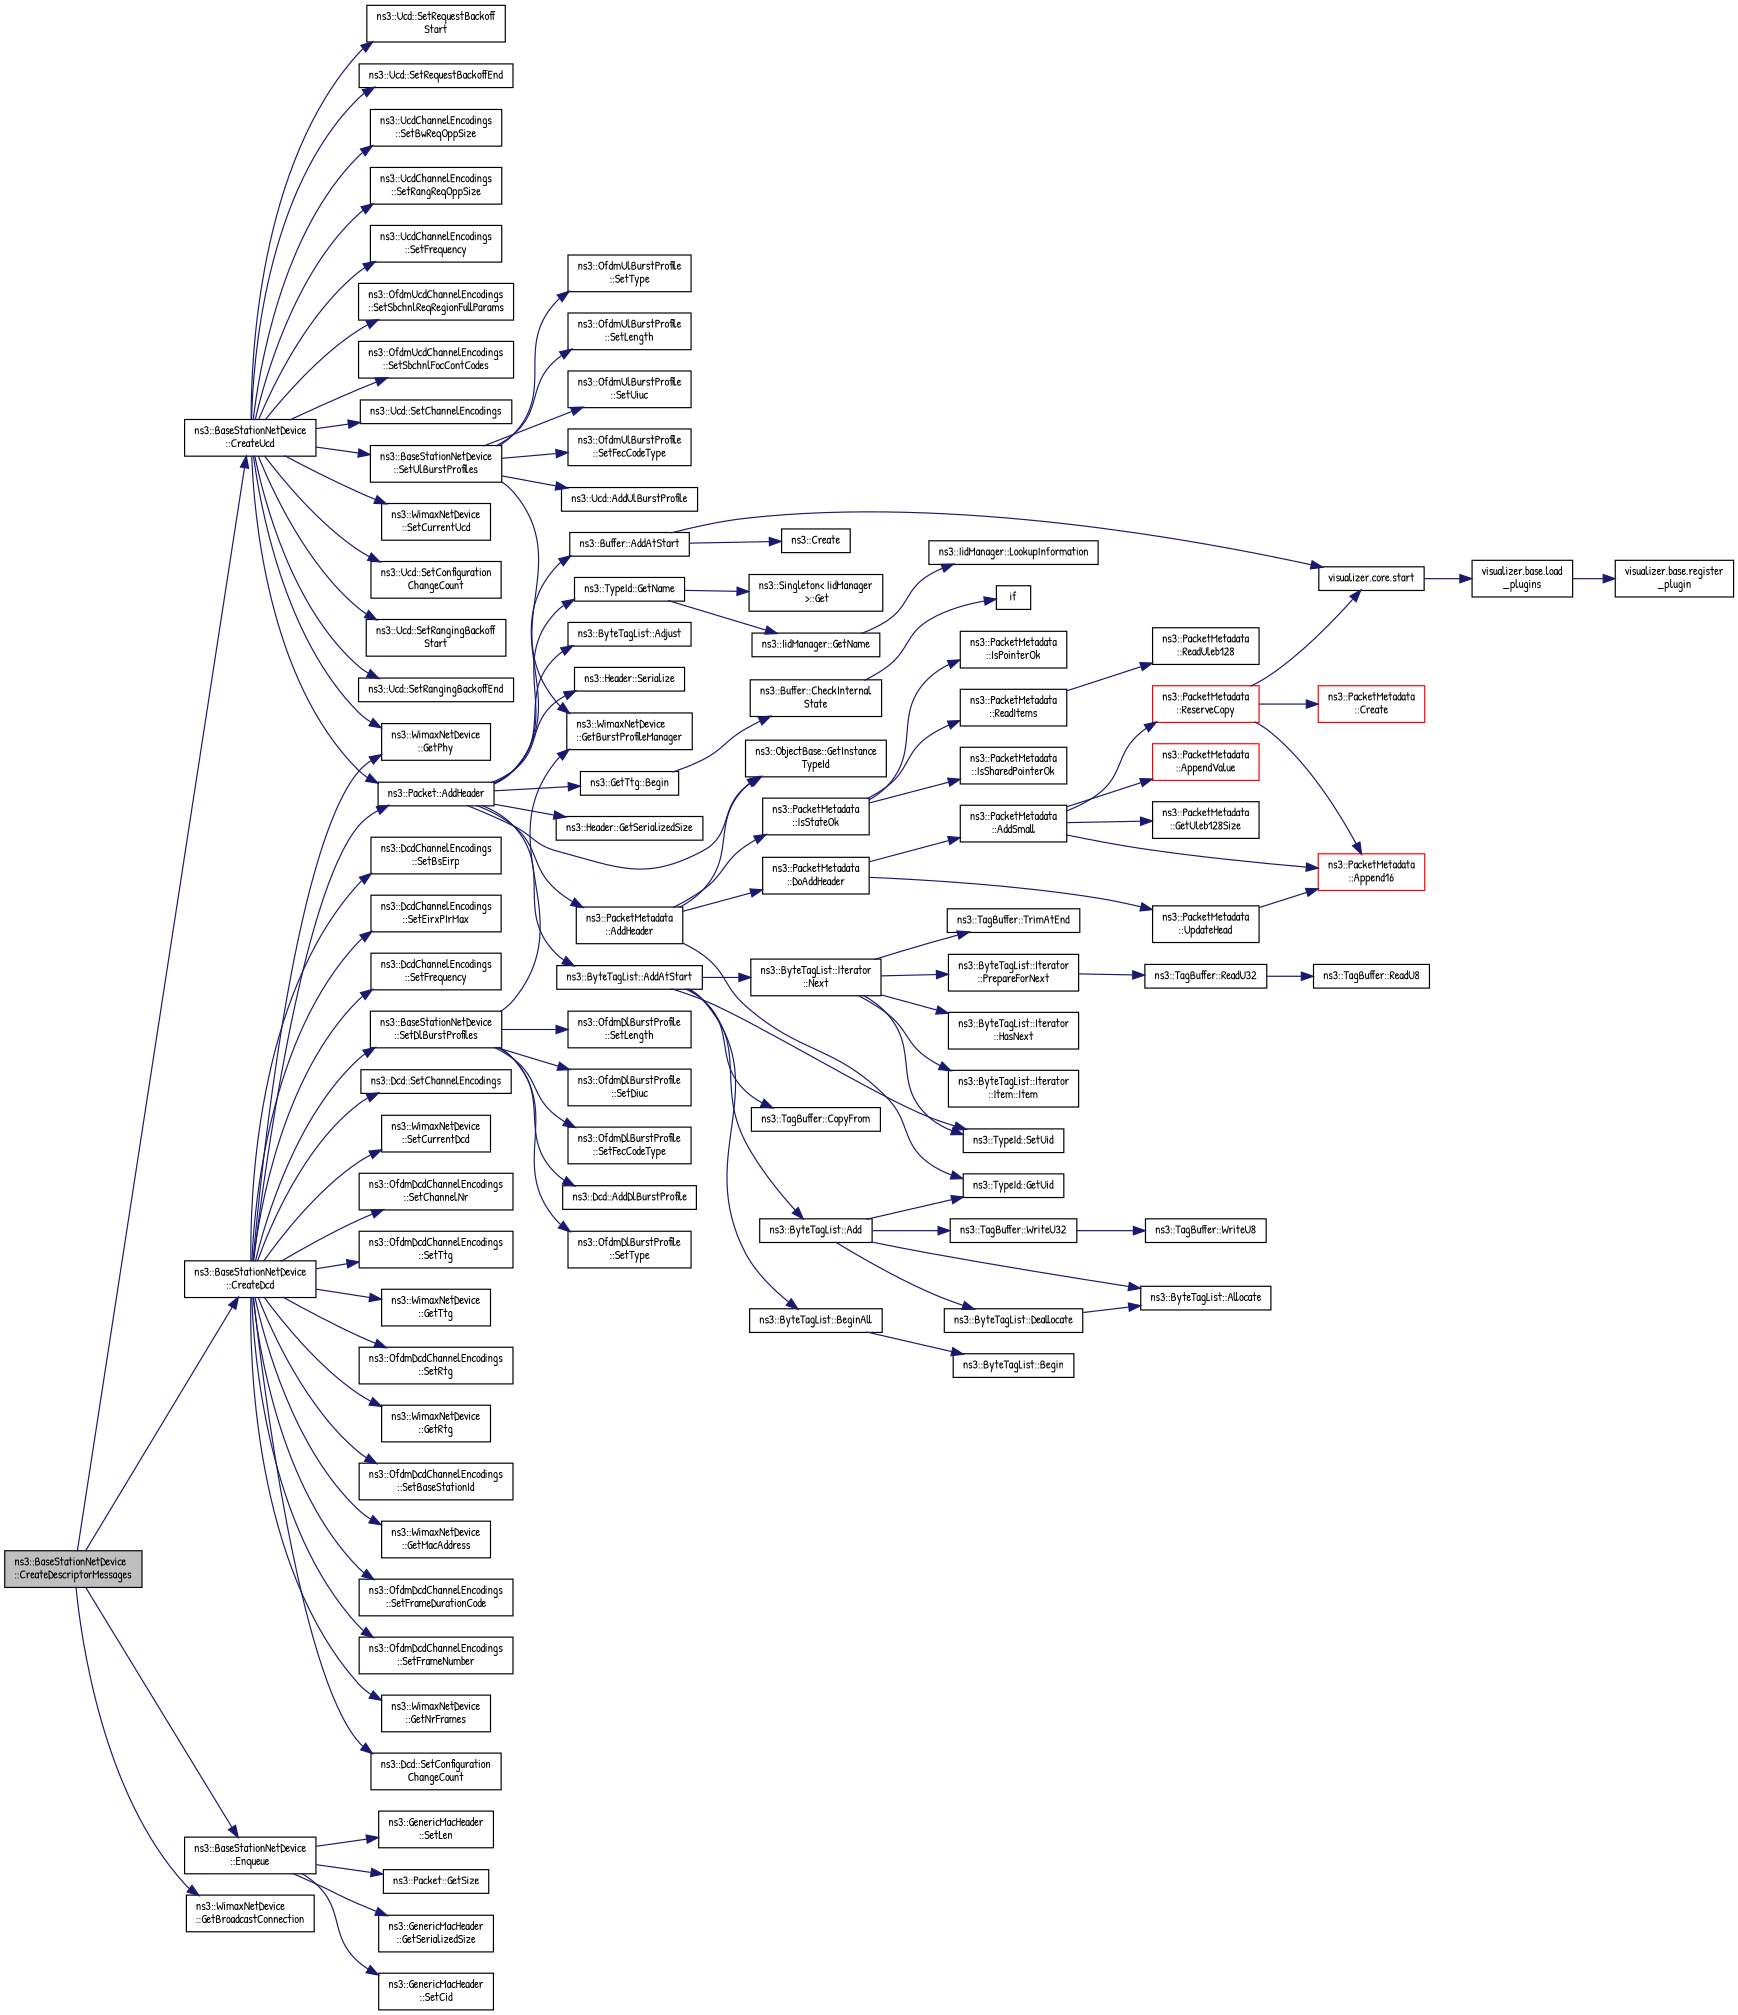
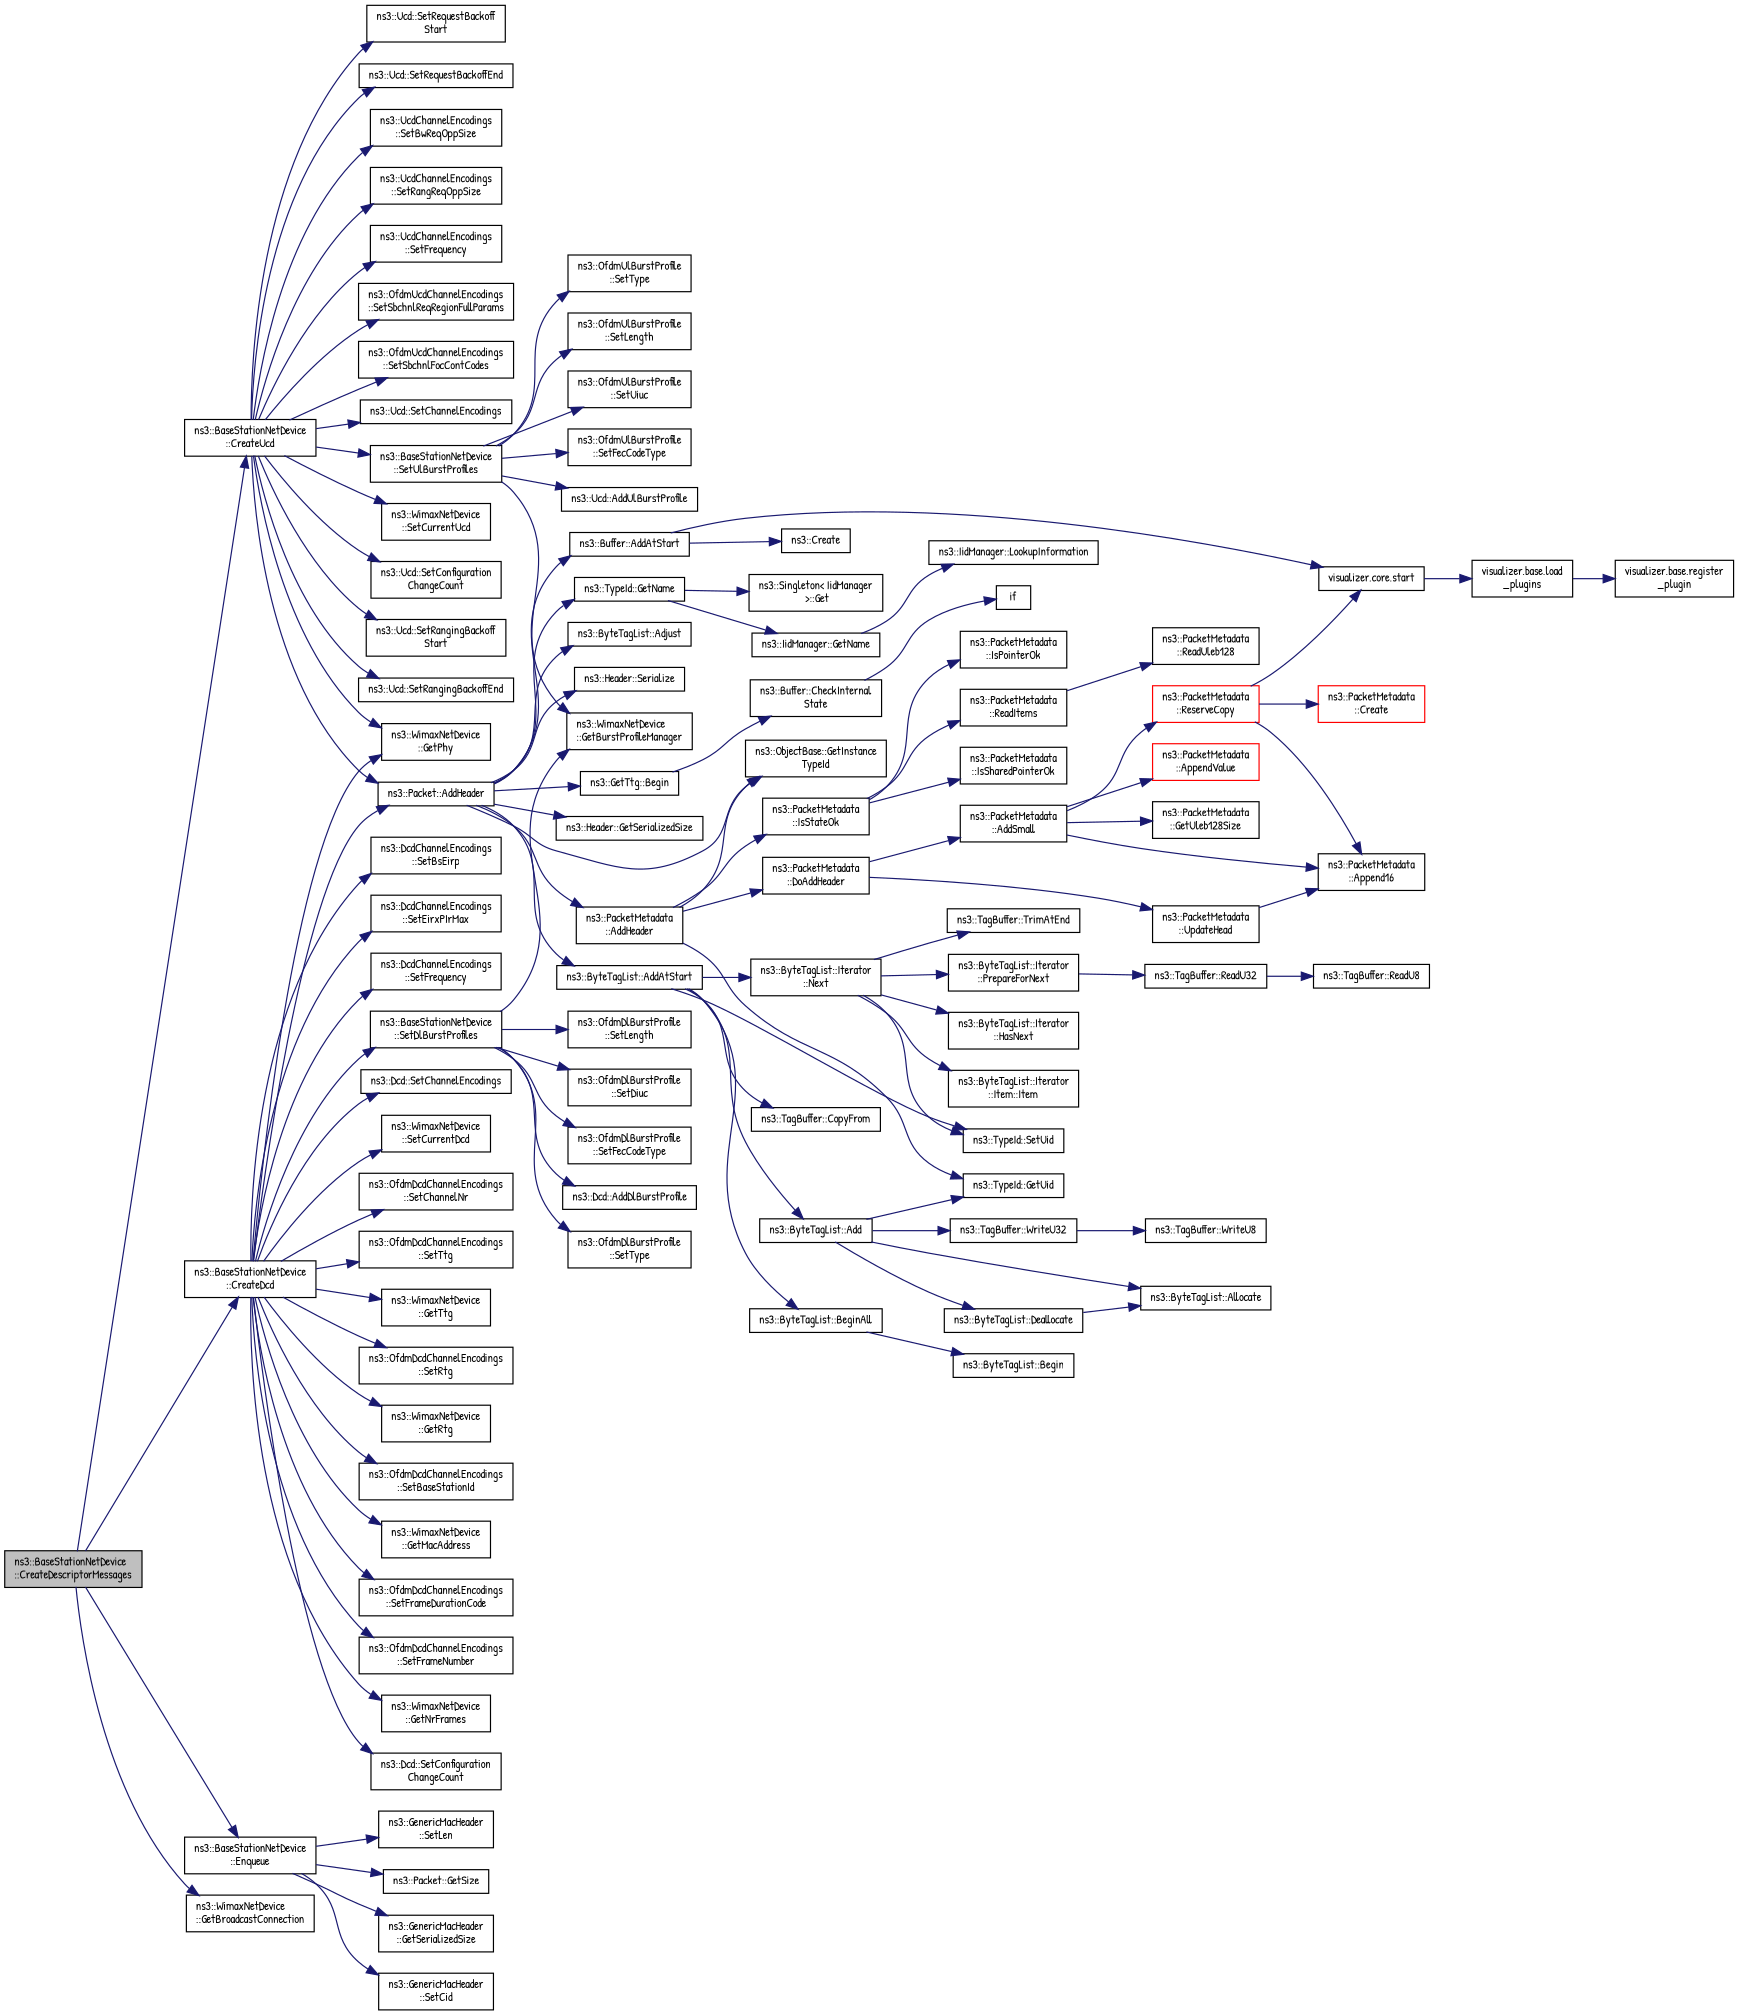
(1371, 872) -> (1371, 872)
